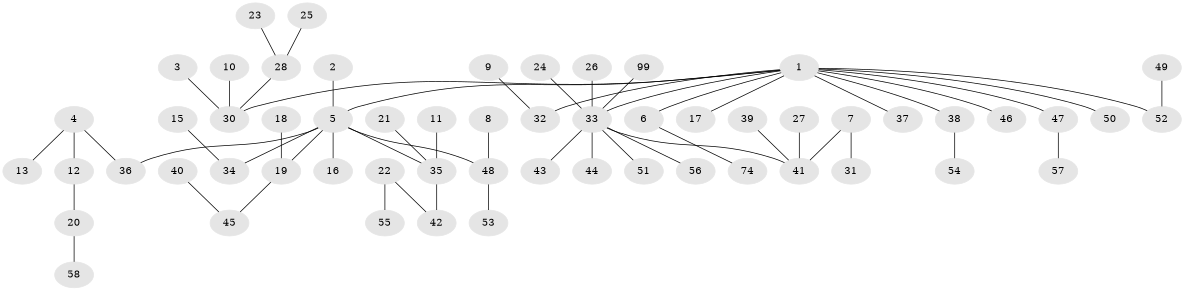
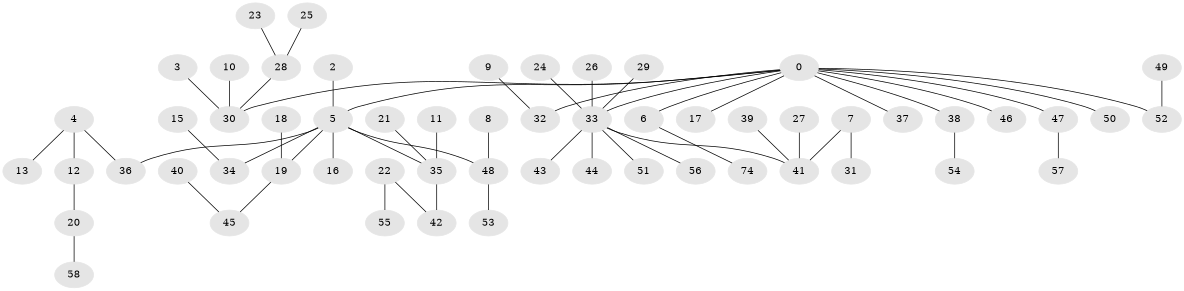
(644, 68) -> (644, 68)
(799, 68) -> (799, 68)
